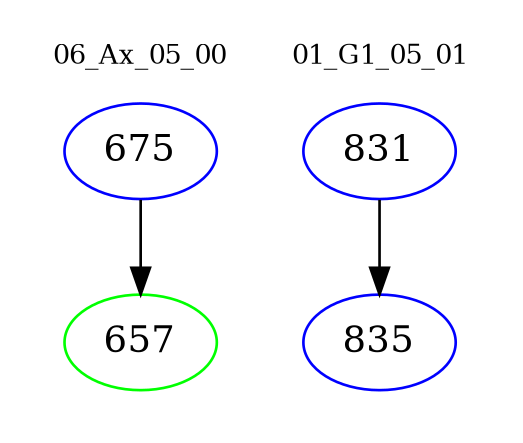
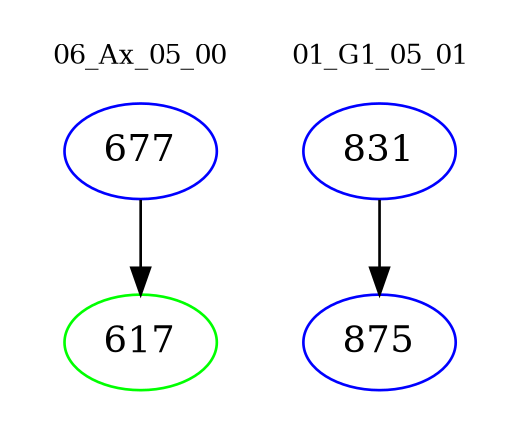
(141, 151) -> (141, 151)
(141, 342) -> (141, 342)
(380, 342) -> (380, 342)
